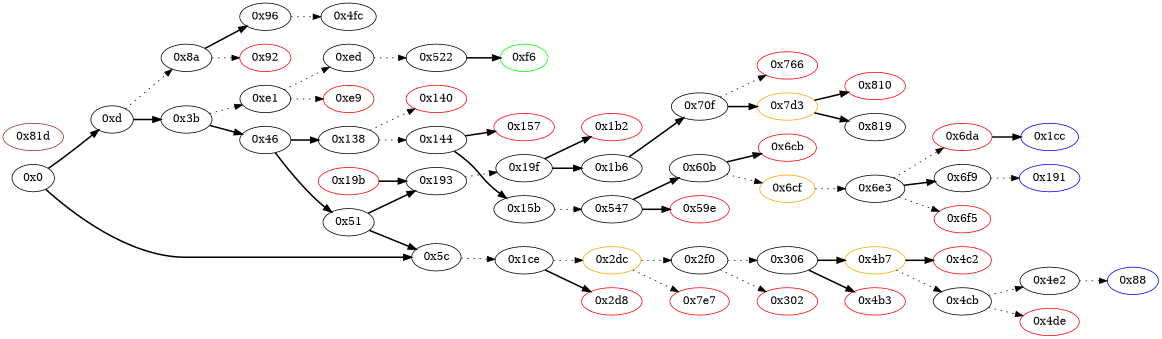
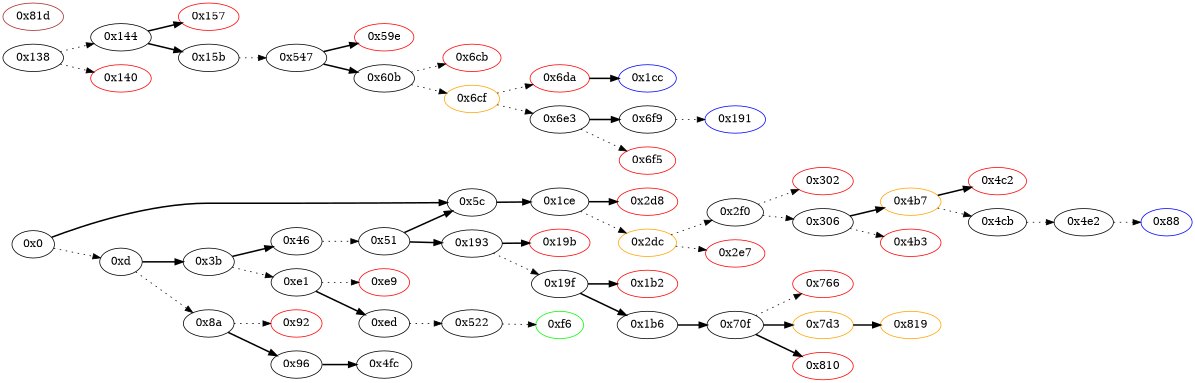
(302, 17) -> (335, 365)
(480, 58) -> (515, 324)
(303, 80) -> (337, 301)
(828, 97) -> (775, 344)
(875, 127) -> (911, 325)
(301, 140) -> none
(71, 152) -> (73, 252)
(740, 159) -> (425, 69)
(915, 165) -> (511, 90)
(299, 181) -> (337, 241)
(389, 181) -> (512, 243)
(474, 259) -> (510, 202)
(828, 279) -> (863, 232)
(700, 301) -> (735, 253)
(1050, 322) -> none
